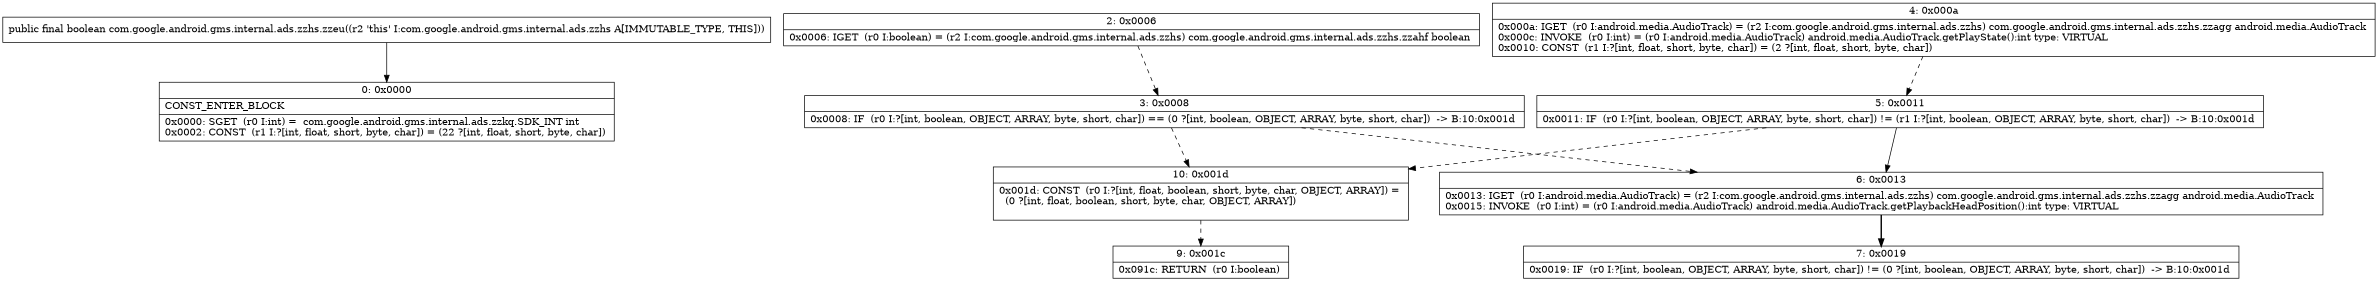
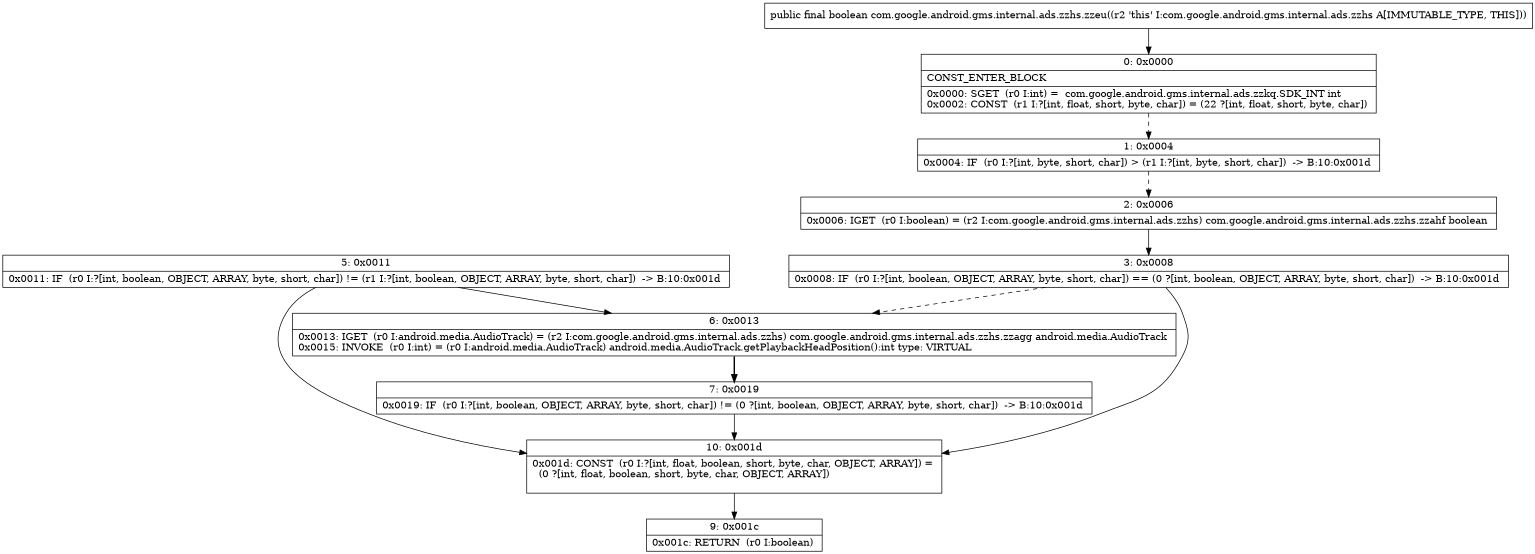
(1934, 30) -> none
(1147, 67) -> (1149, 239)
(1179, 144) -> (1111, 410)
(1591, 148) -> (353, 407)
none -> (1149, 155)
(1201, 230) -> (734, 503)
(1201, 270) -> (734, 543)
none -> (734, 423)
